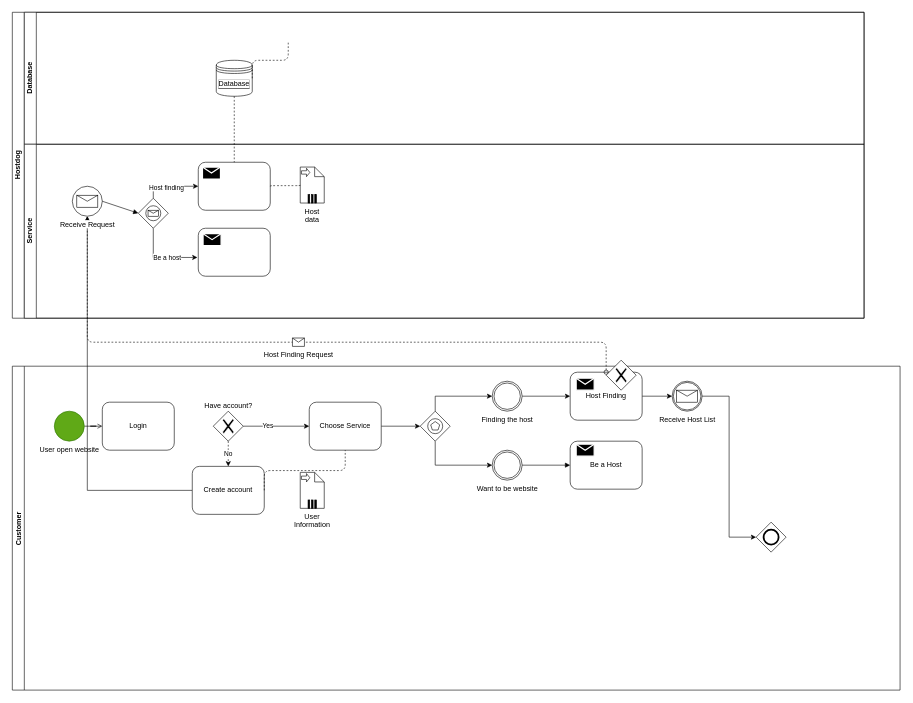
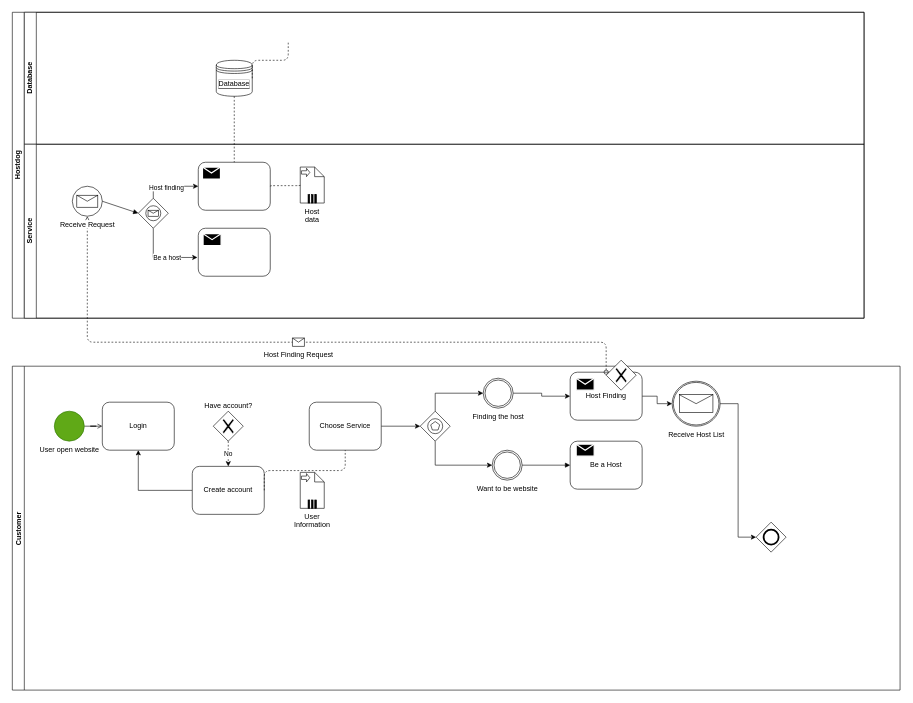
(507, 396) -> (498, 393)
(687, 396) -> (696, 404)
(268, 426) -> none
(111, 491) -> (138, 489)
